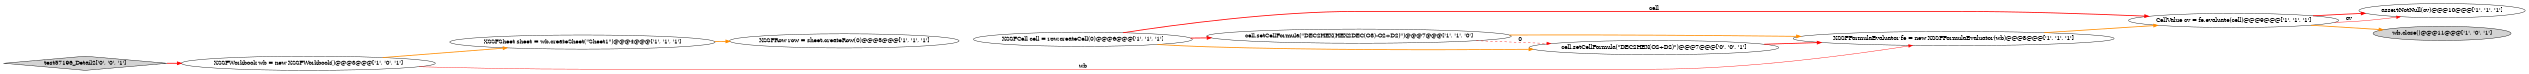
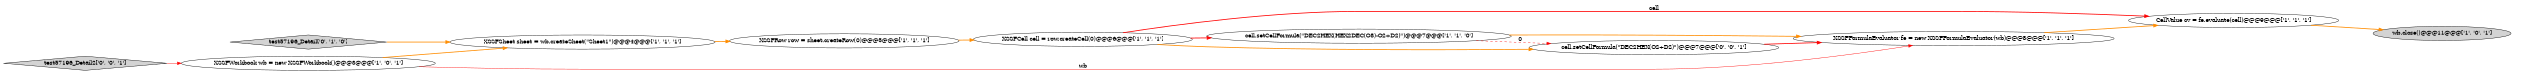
(2442, 11) -> none
none -> (964, 40)
none -> (308, 42)
(172, 63) -> (172, 63)
